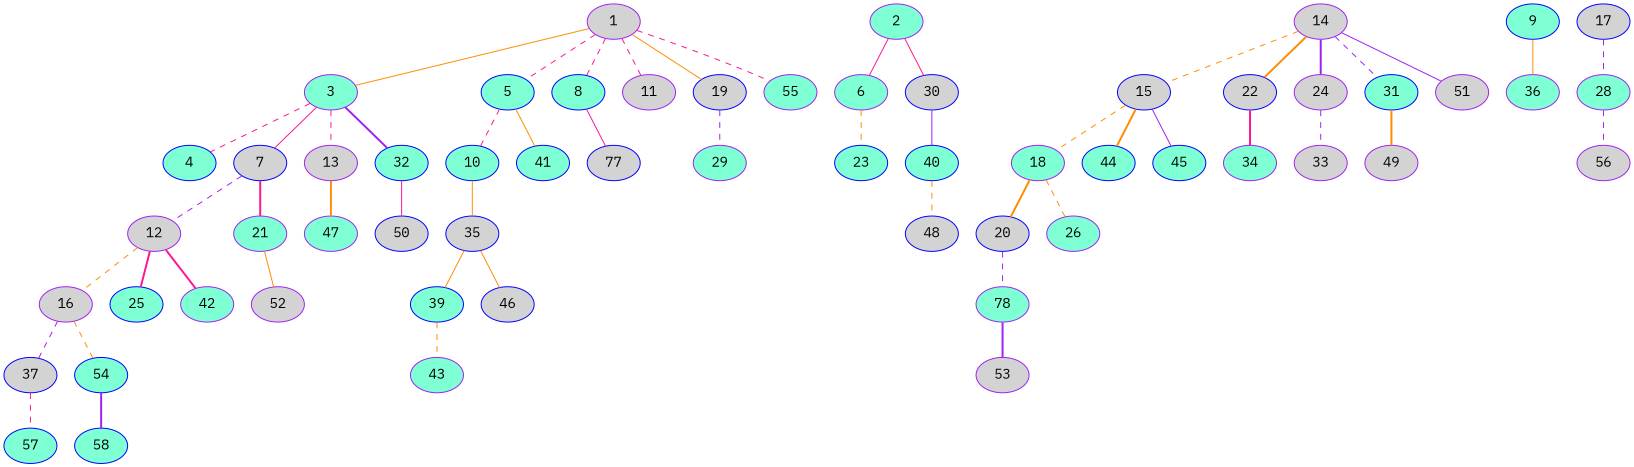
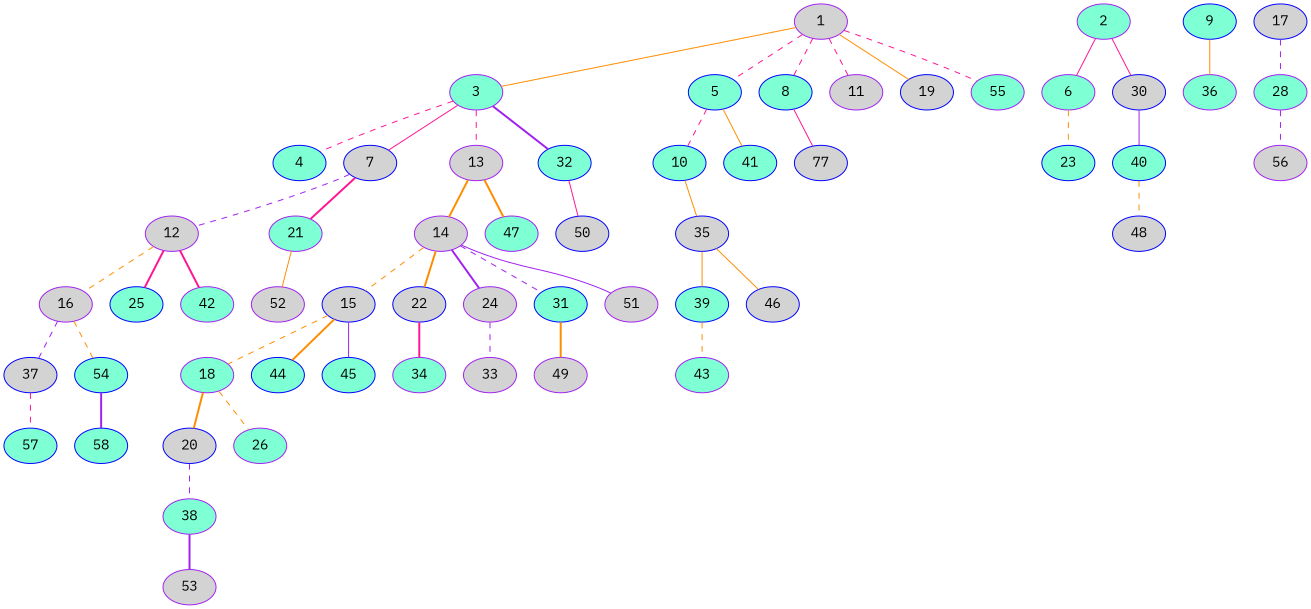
(720, 163) -> none
none -> (459, 198)
(1003, 304) -> (190, 517)
